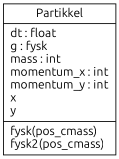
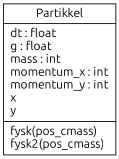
(29, 46) -> (31, 46)
